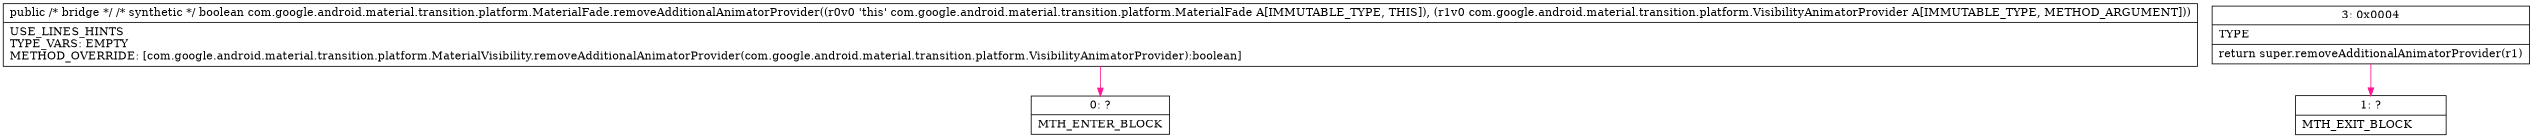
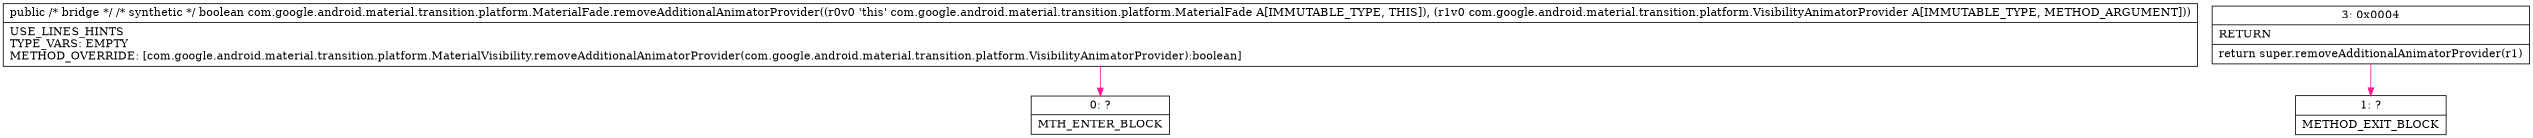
(2235, 34) -> (2245, 34)
(2357, 125) -> (2371, 125)
